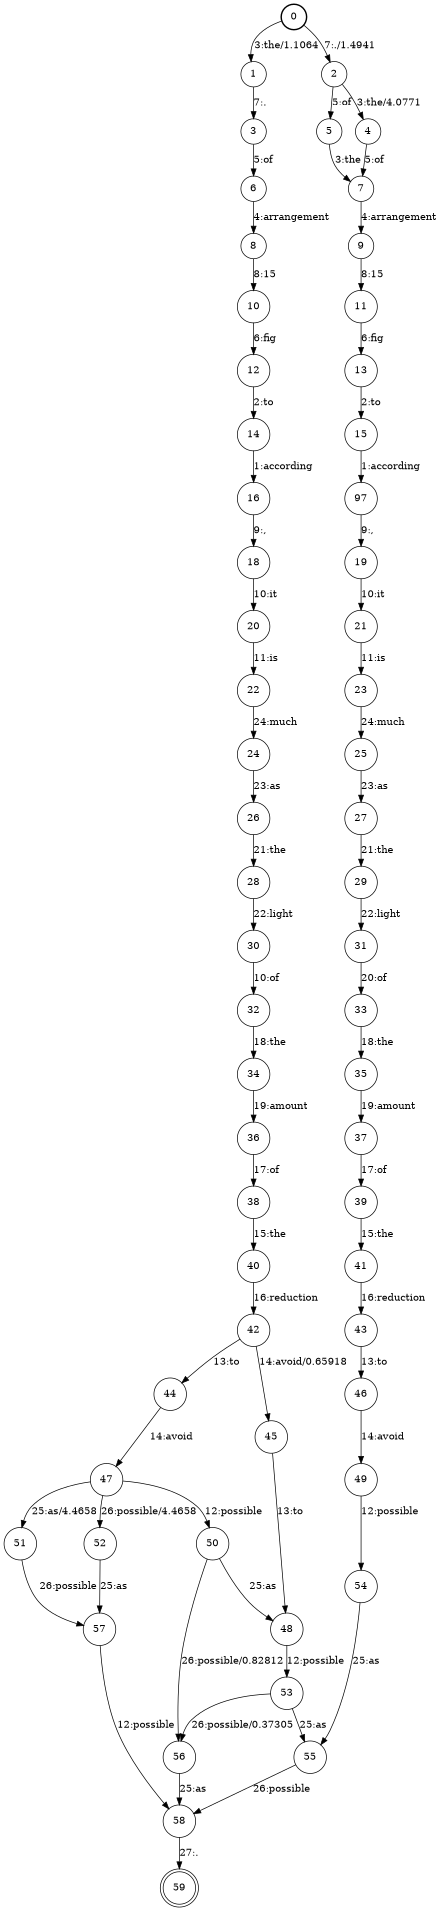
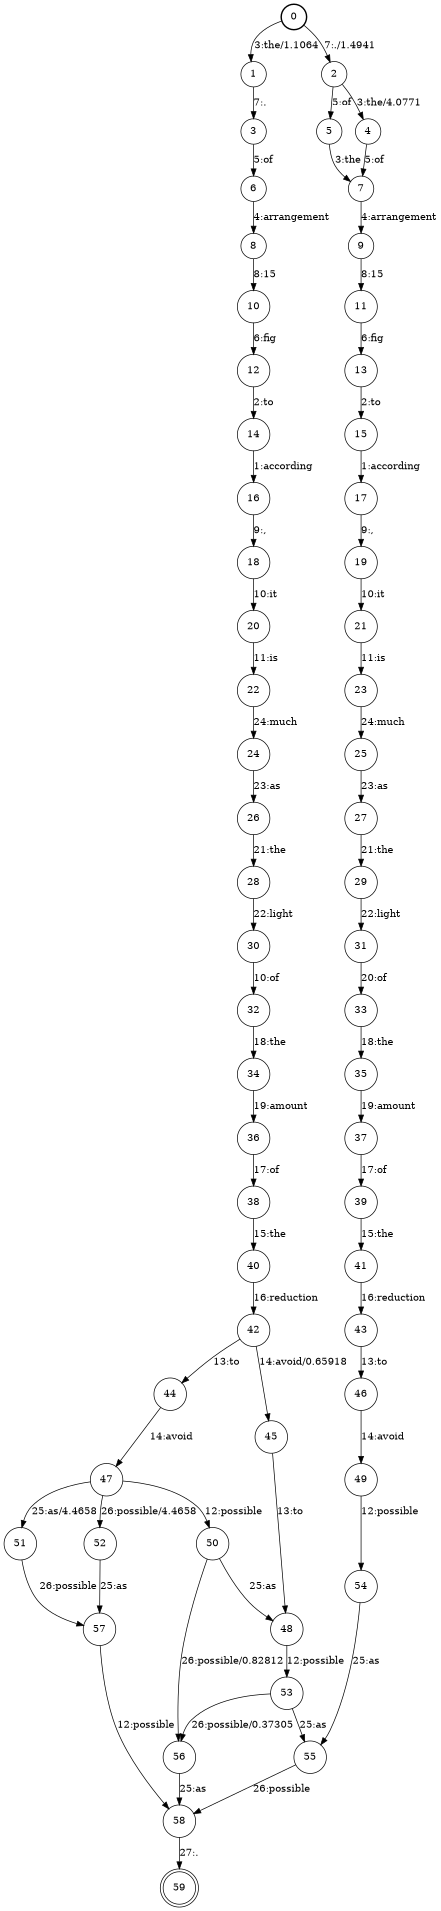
(361, 499) -> (361, 499)
